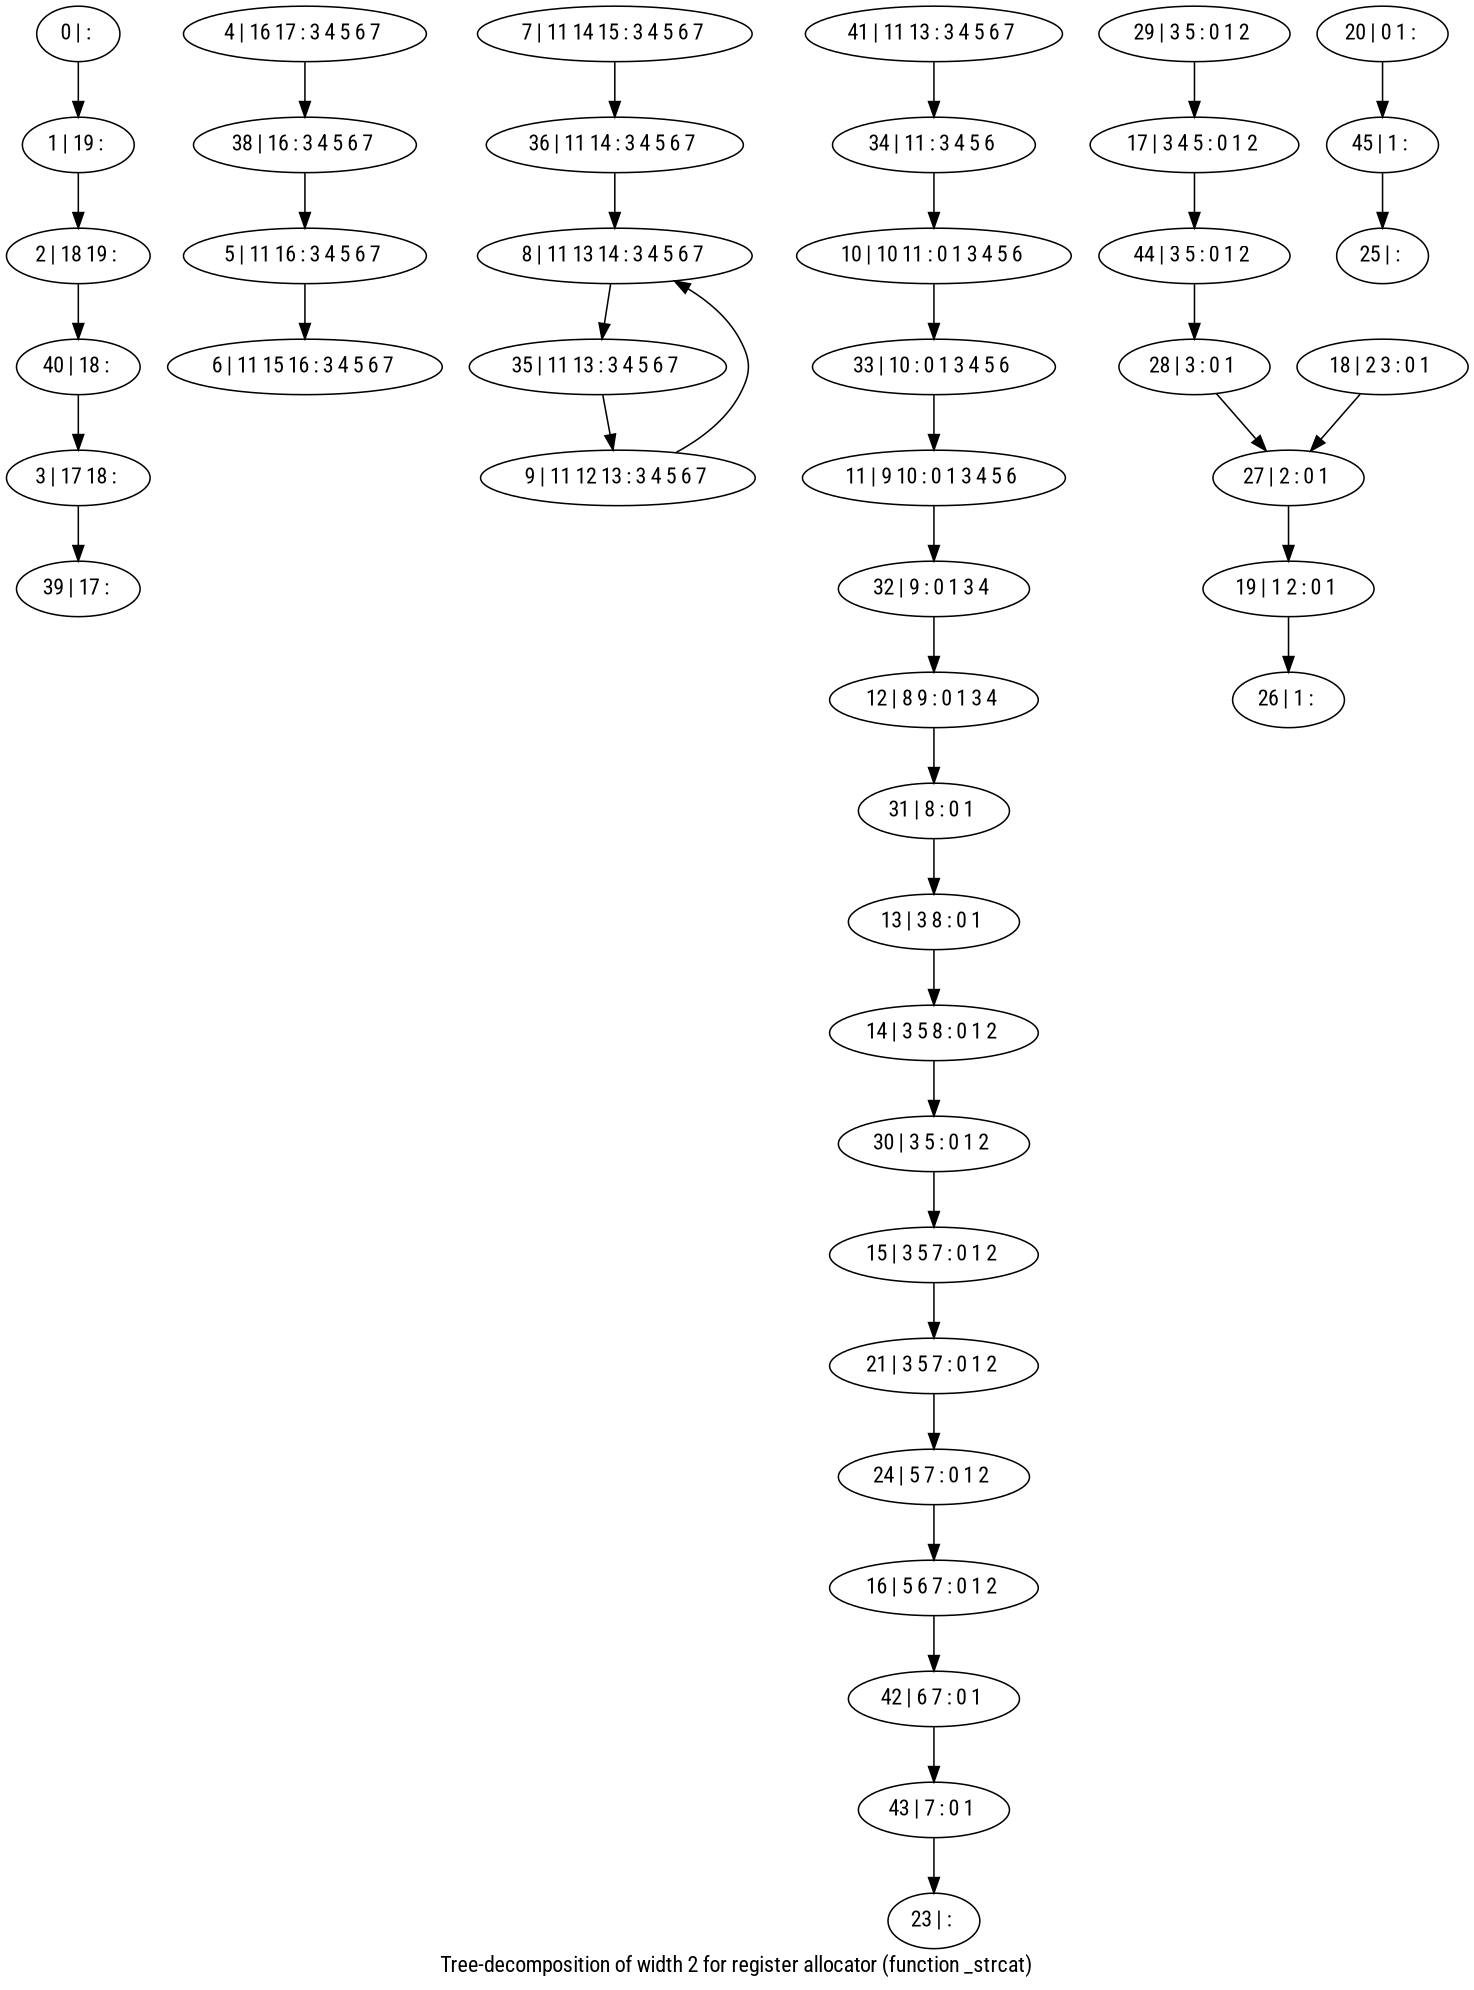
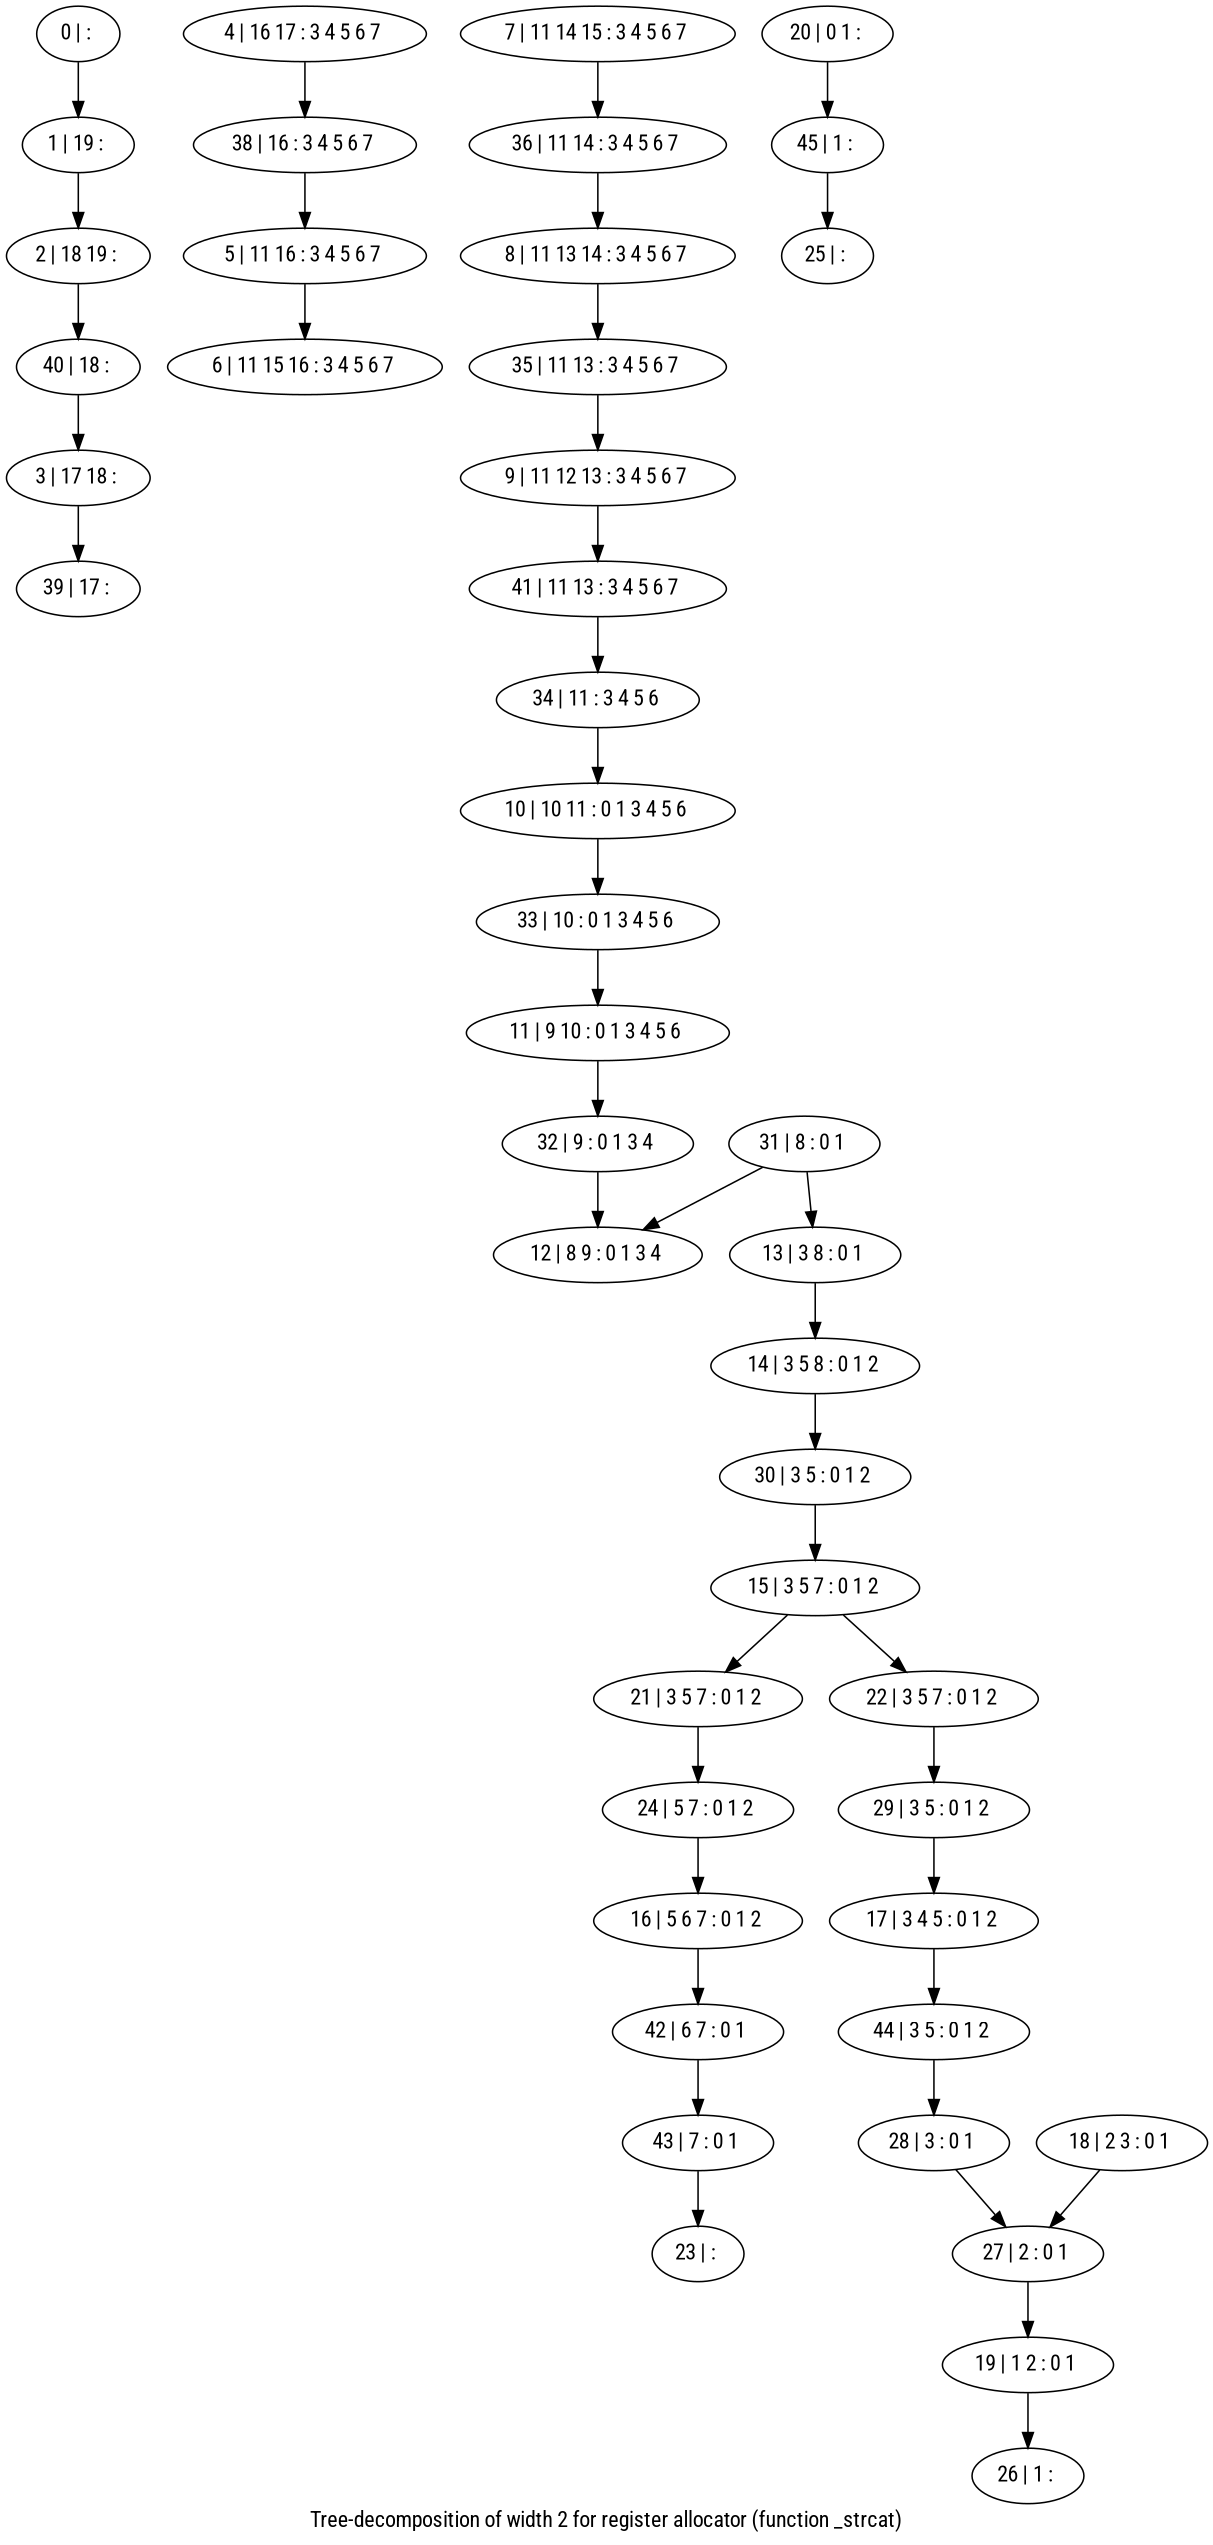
(748, 374) -> (598, 526)
(934, 748) -> (710, 1195)
none -> (934, 1699)
